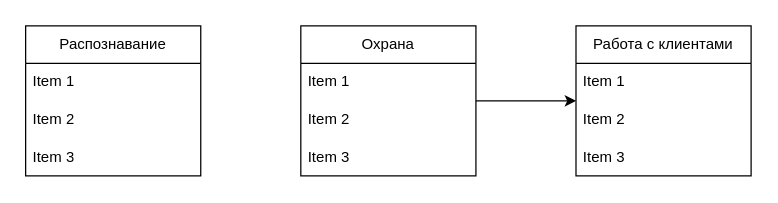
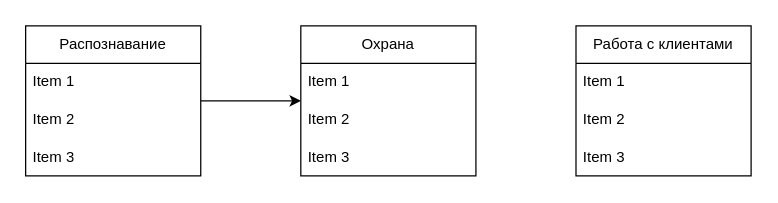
none -> (247, 101)
(522, 101) -> none
